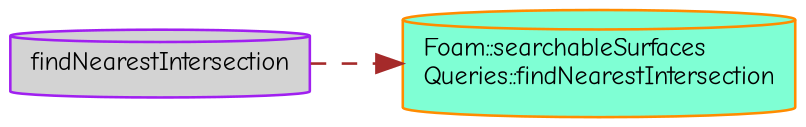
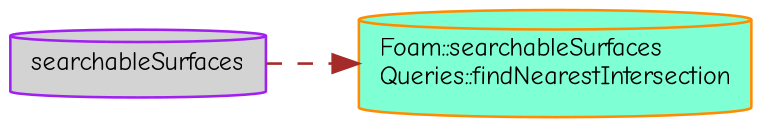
(160, 64) -> (138, 64)
